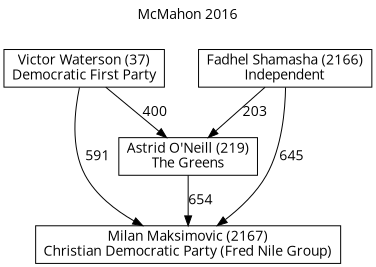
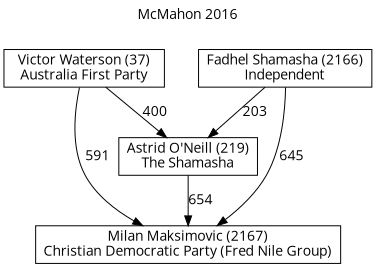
(84, 68) -> (84, 68)
(188, 156) -> (188, 156)
